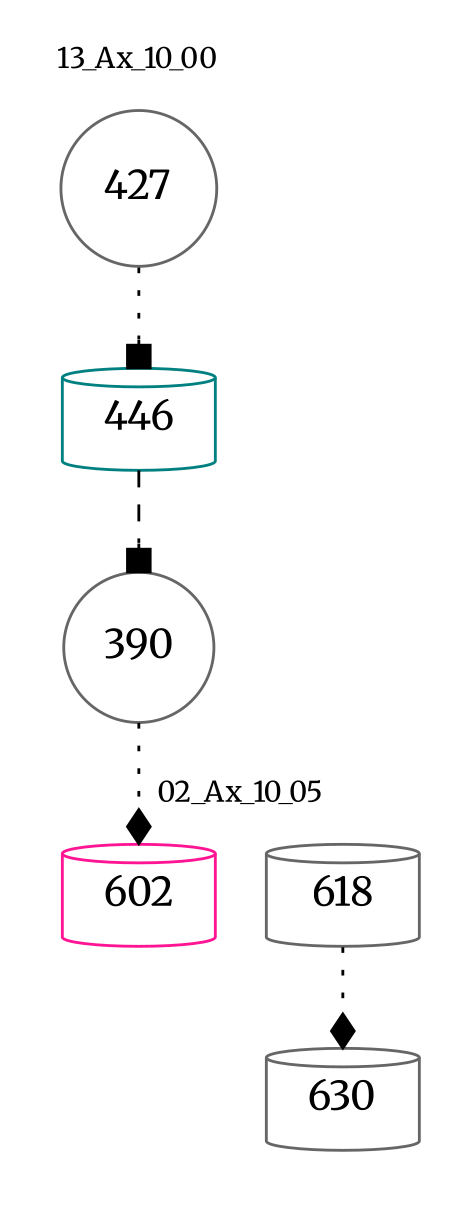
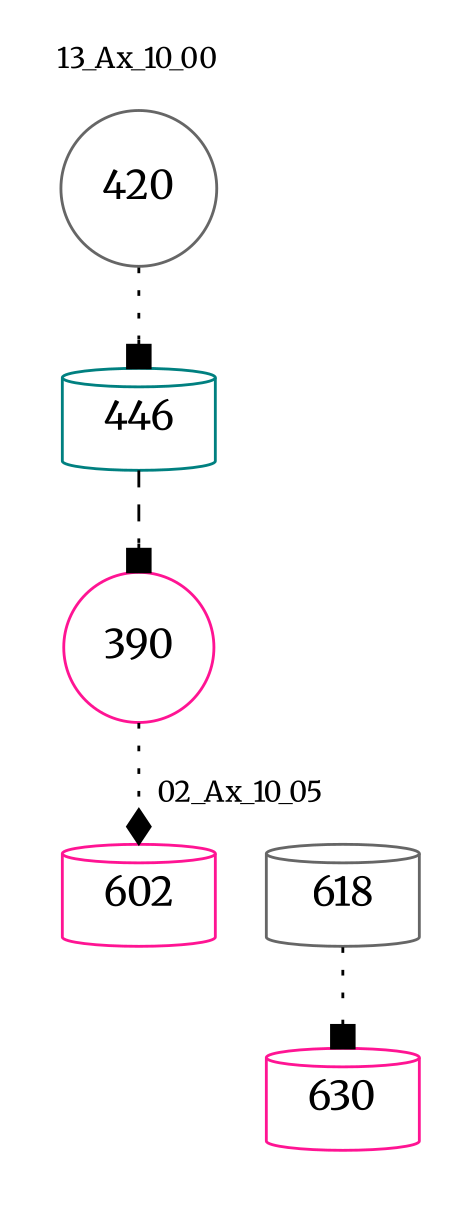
(139, 188) -> (139, 188)
(139, 647) -> (139, 647)
(343, 981) -> (343, 981)
(343, 1099) -> (343, 1099)
